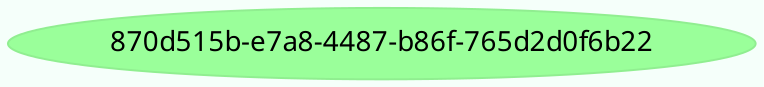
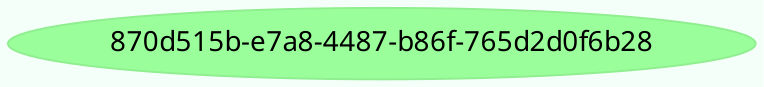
(382, 44) -> (382, 44)
